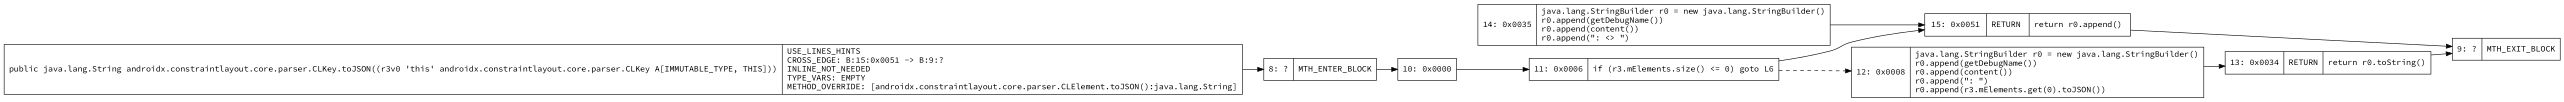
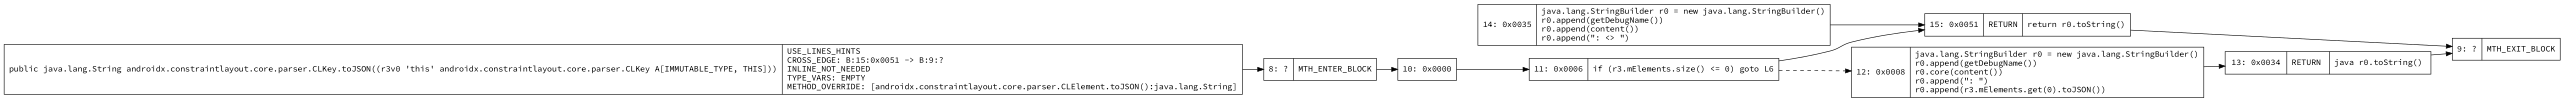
(2078, 25) -> (2077, 25)
(2377, 63) -> (2378, 63)
(1964, 72) -> (1959, 72)
